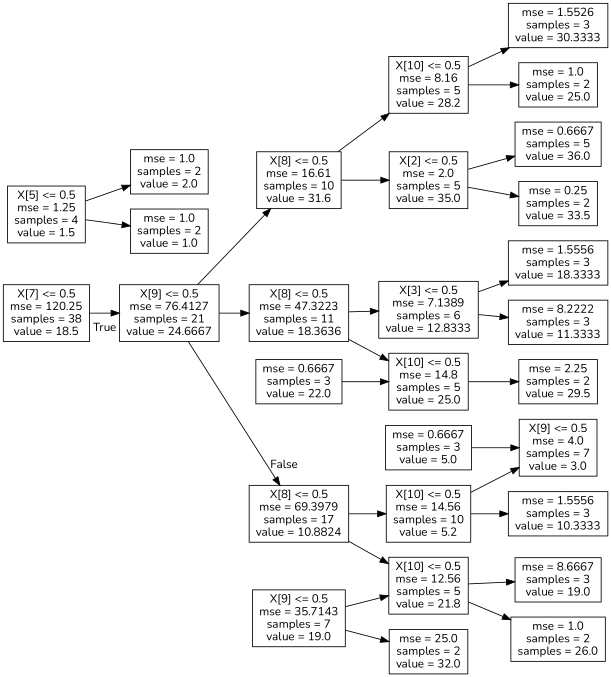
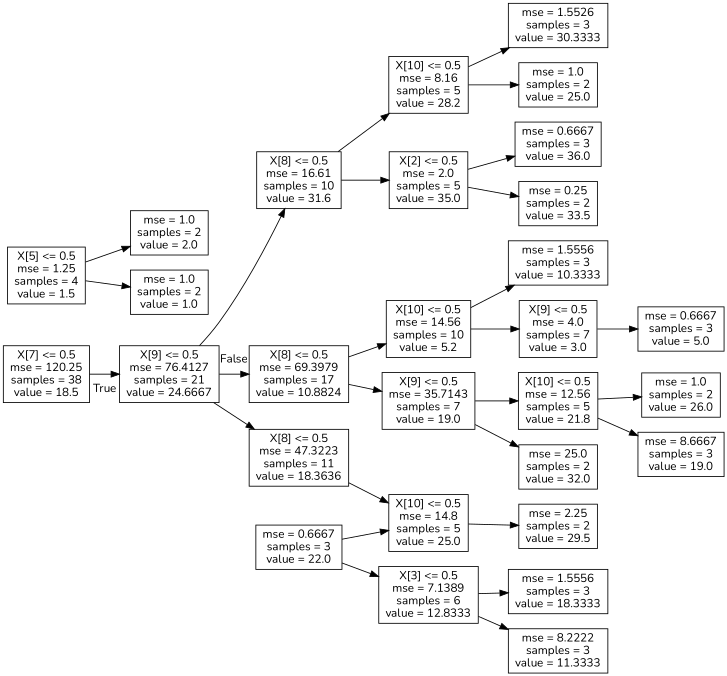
(558, 144) -> (558, 144)
(359, 312) -> (356, 568)
(491, 448) -> (613, 329)
(365, 550) -> (361, 387)
(558, 639) -> (681, 395)
